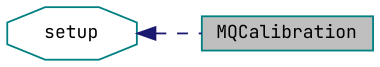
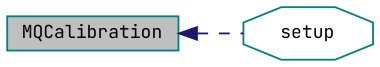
(179, 33) -> (220, 33)
